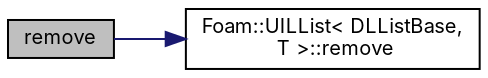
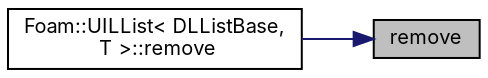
(140, 39) -> (328, 39)
